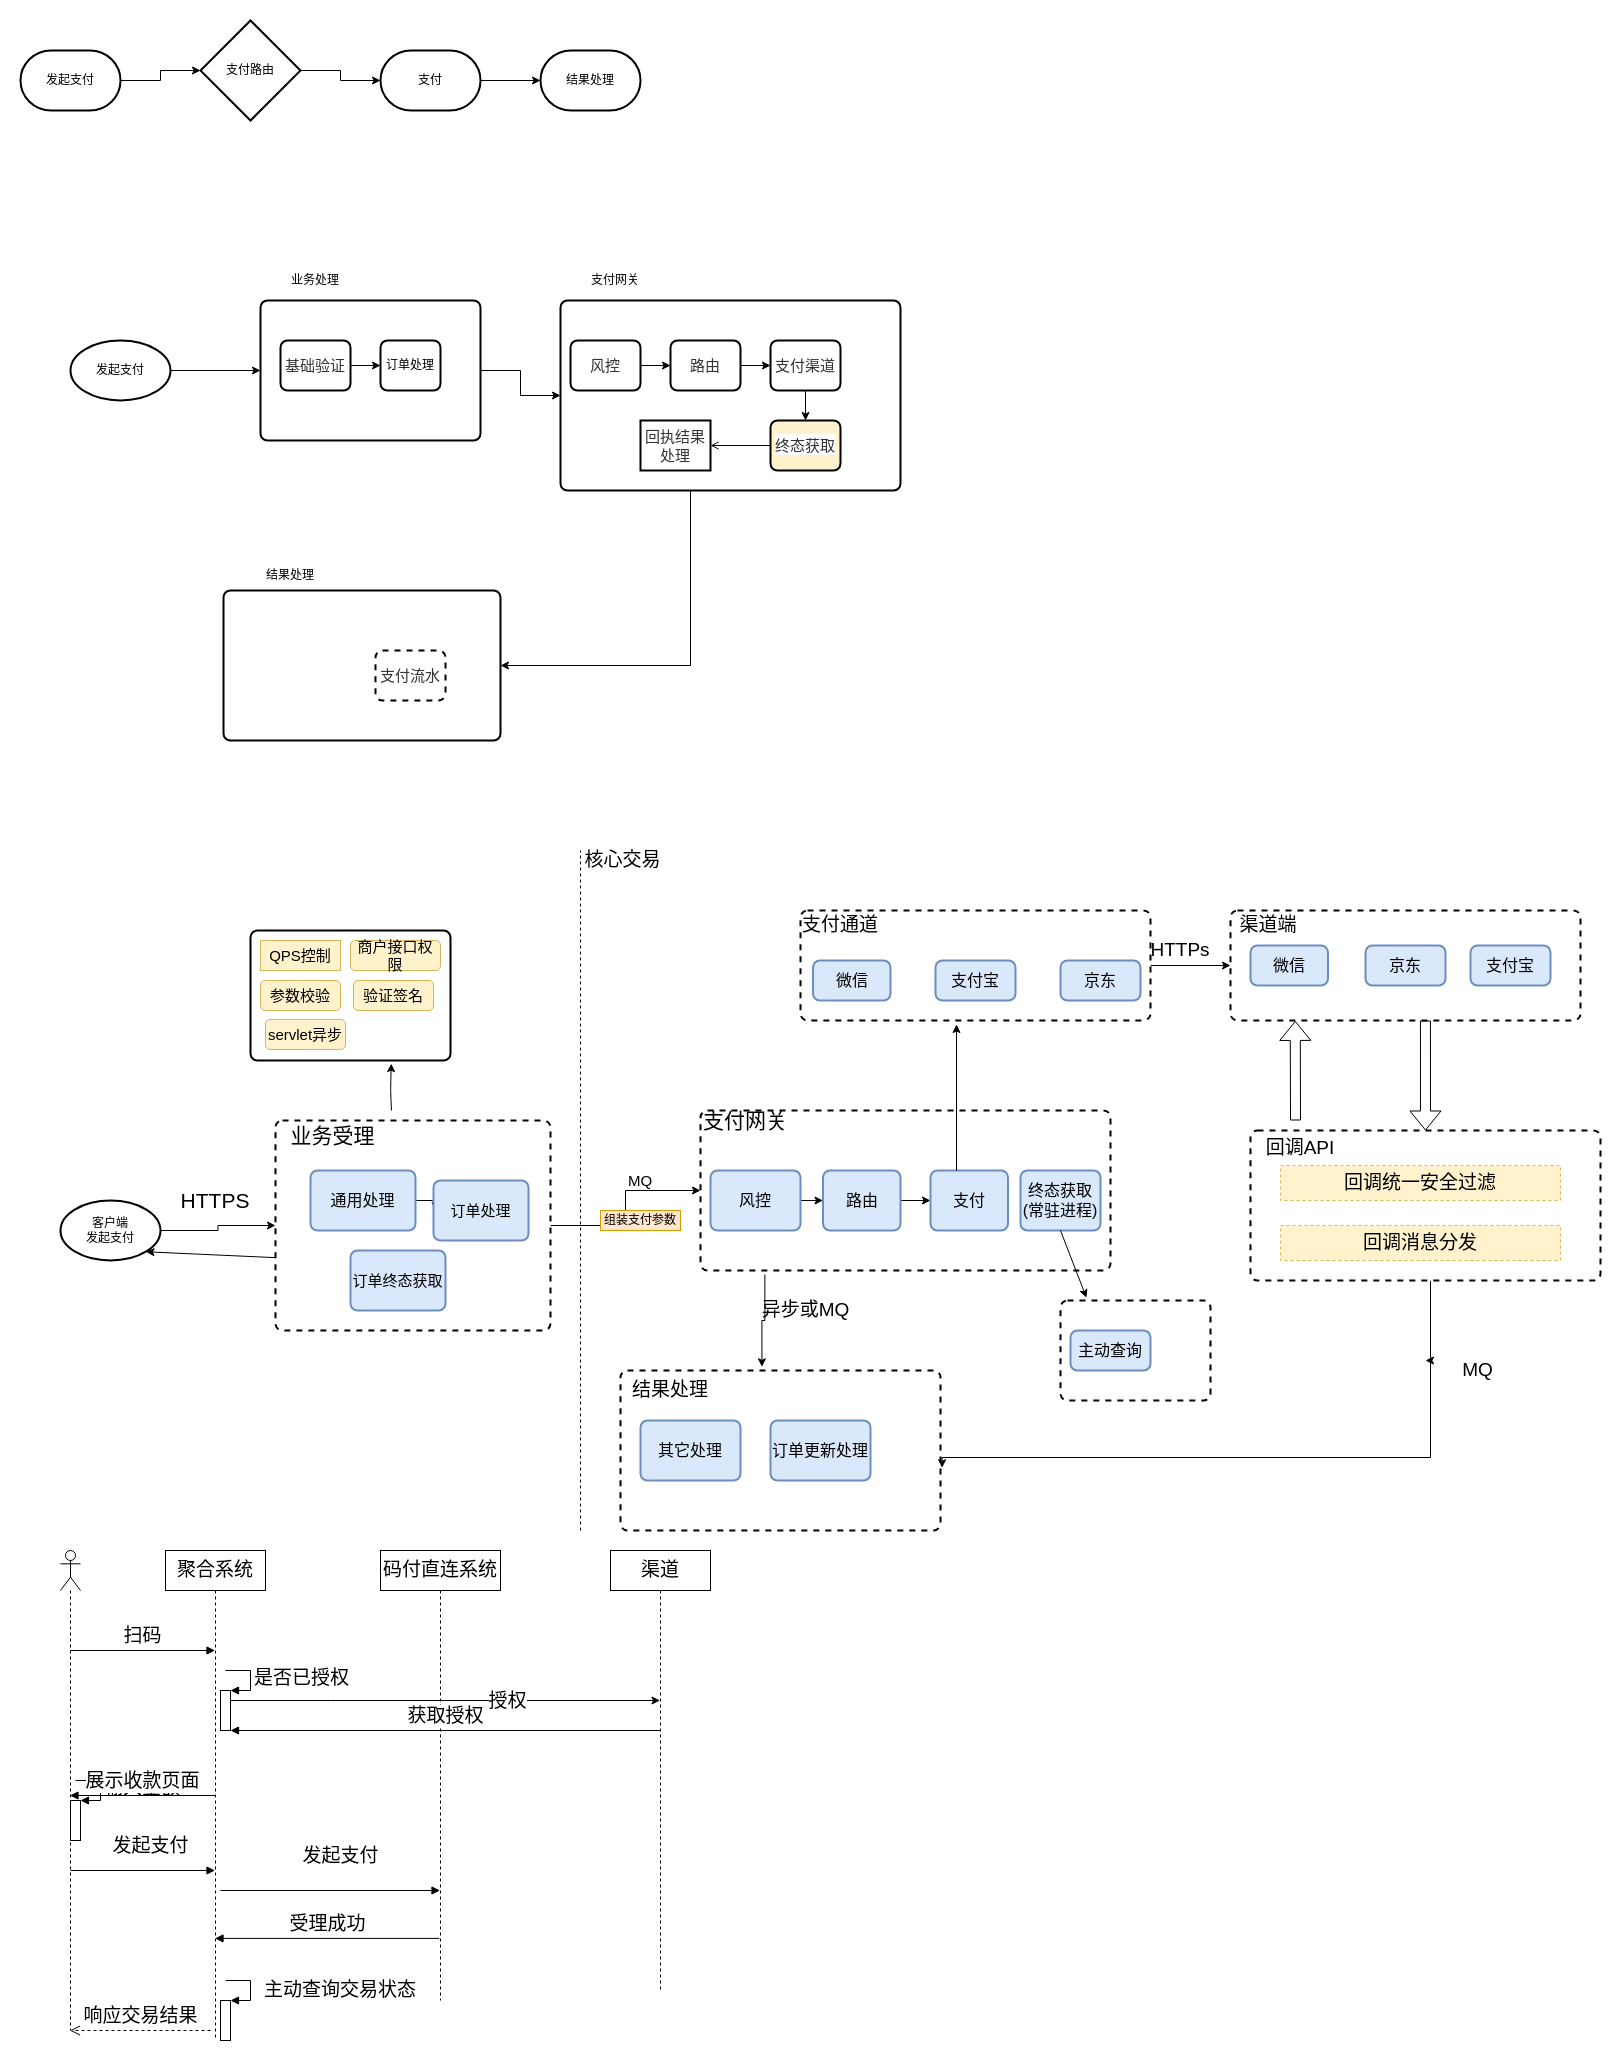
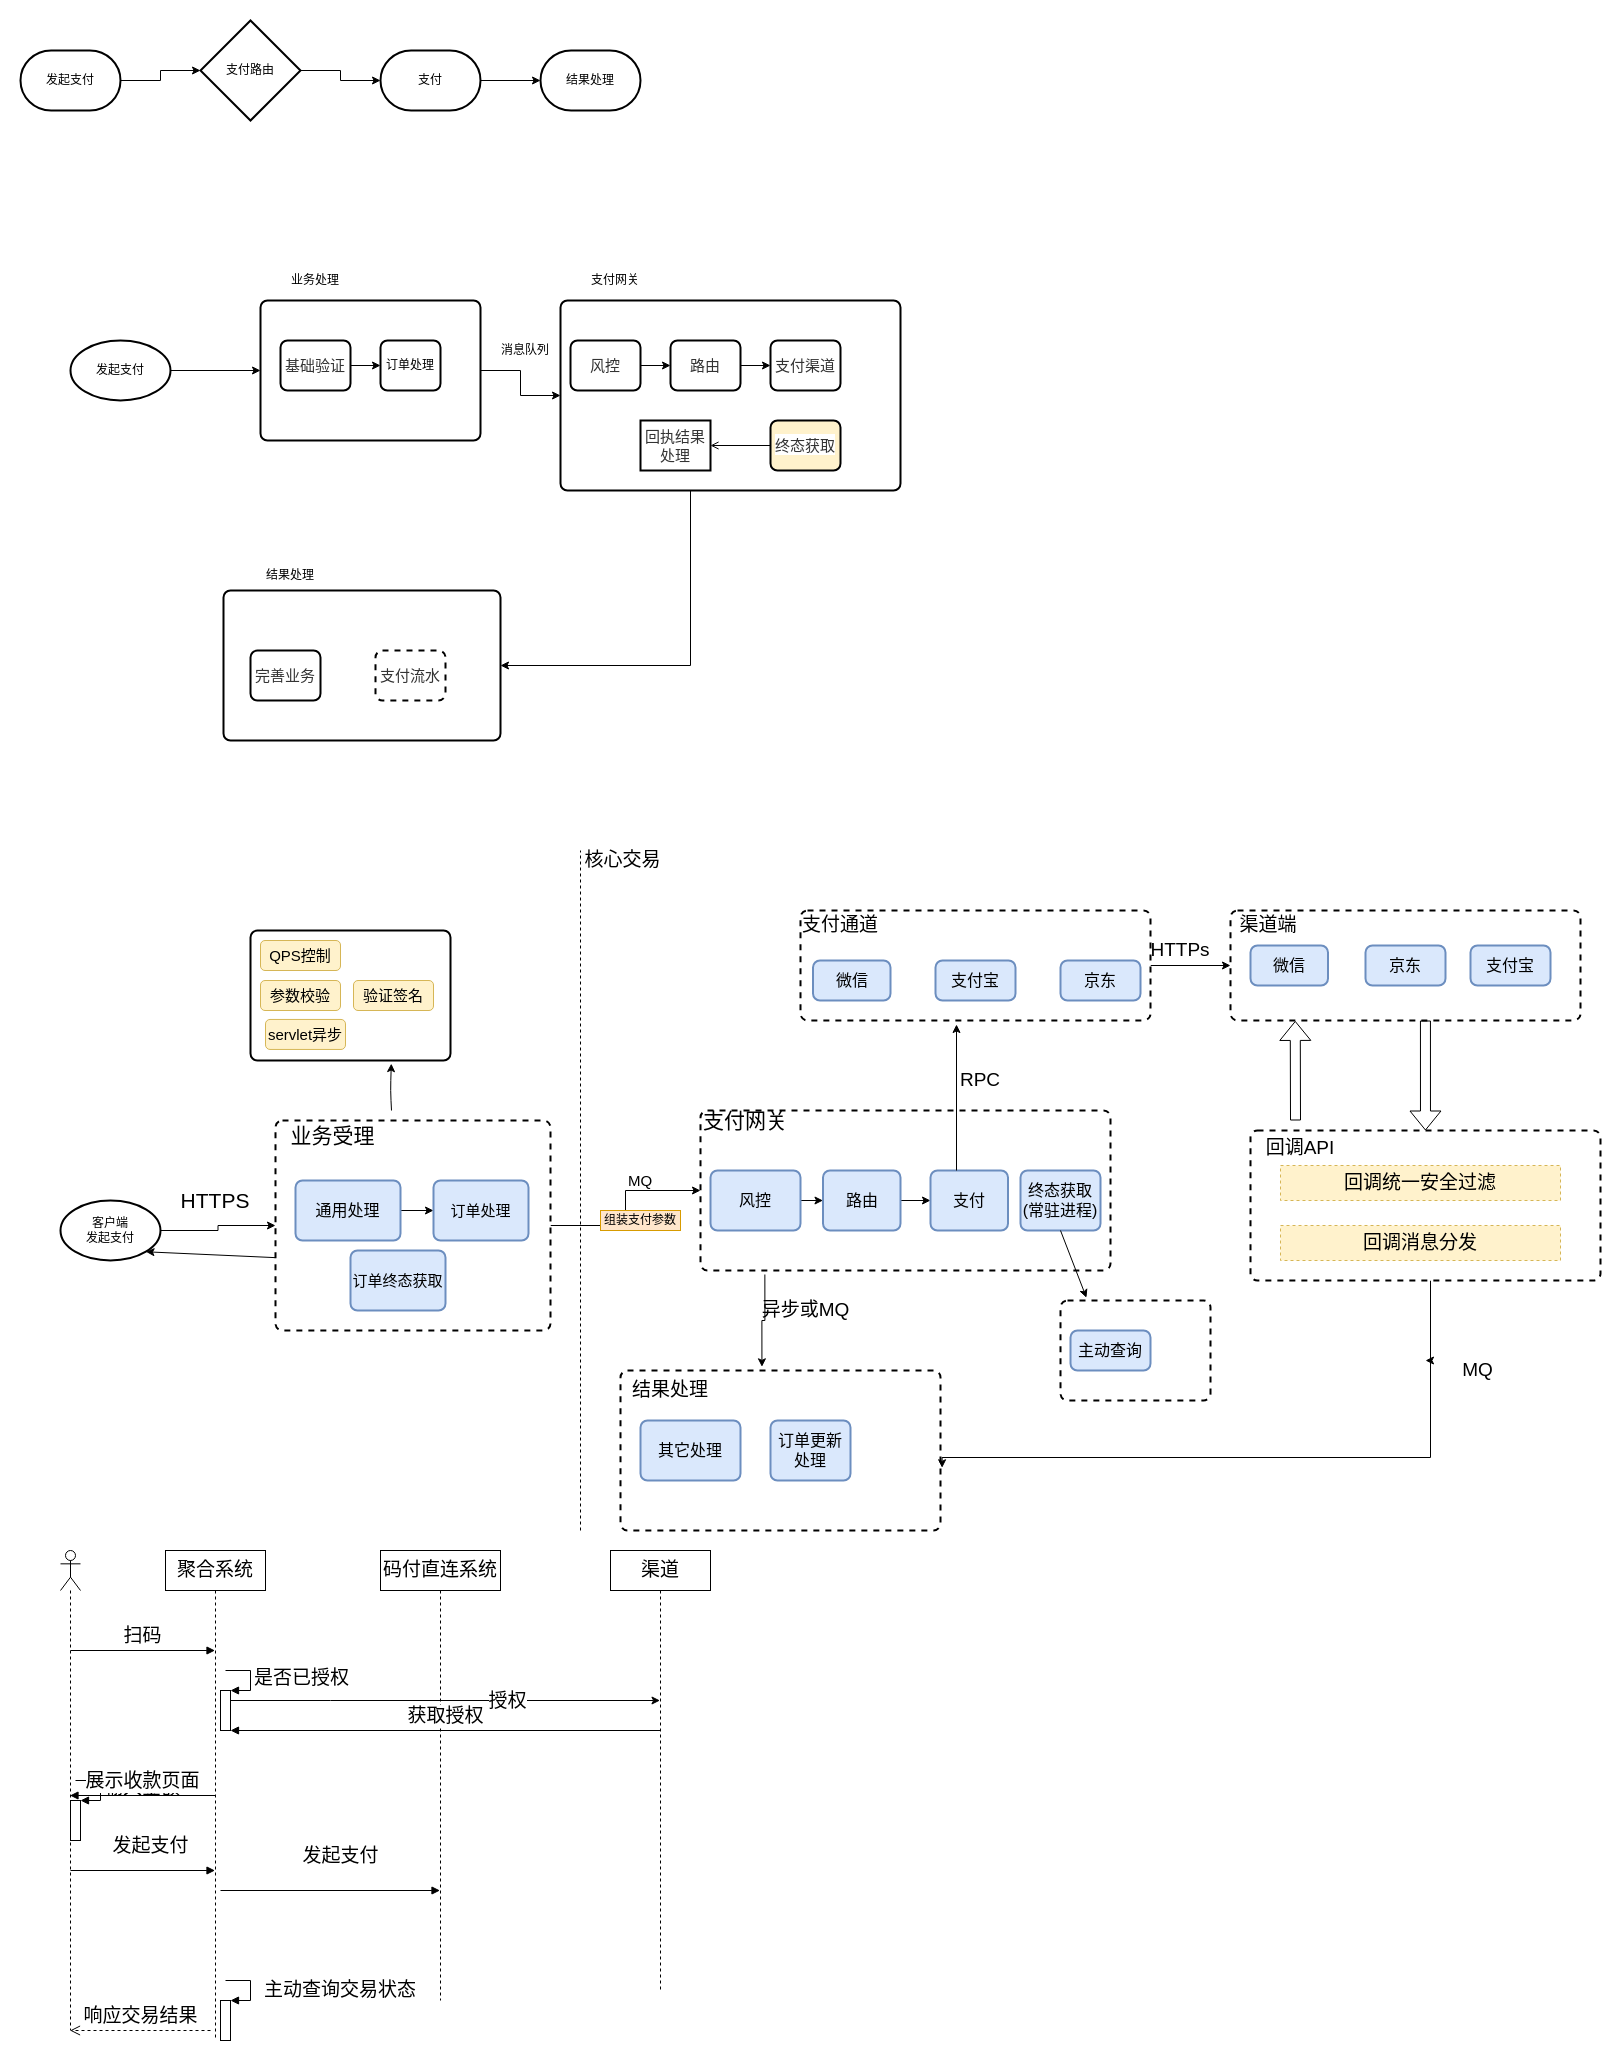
none -> (526, 351)
(806, 410) -> none
none -> (286, 676)
(301, 956) -> (301, 956)
(396, 956) -> none
none -> (981, 1081)
(363, 1201) -> (348, 1211)
(821, 1451) -> (811, 1451)
(331, 1938) -> none
